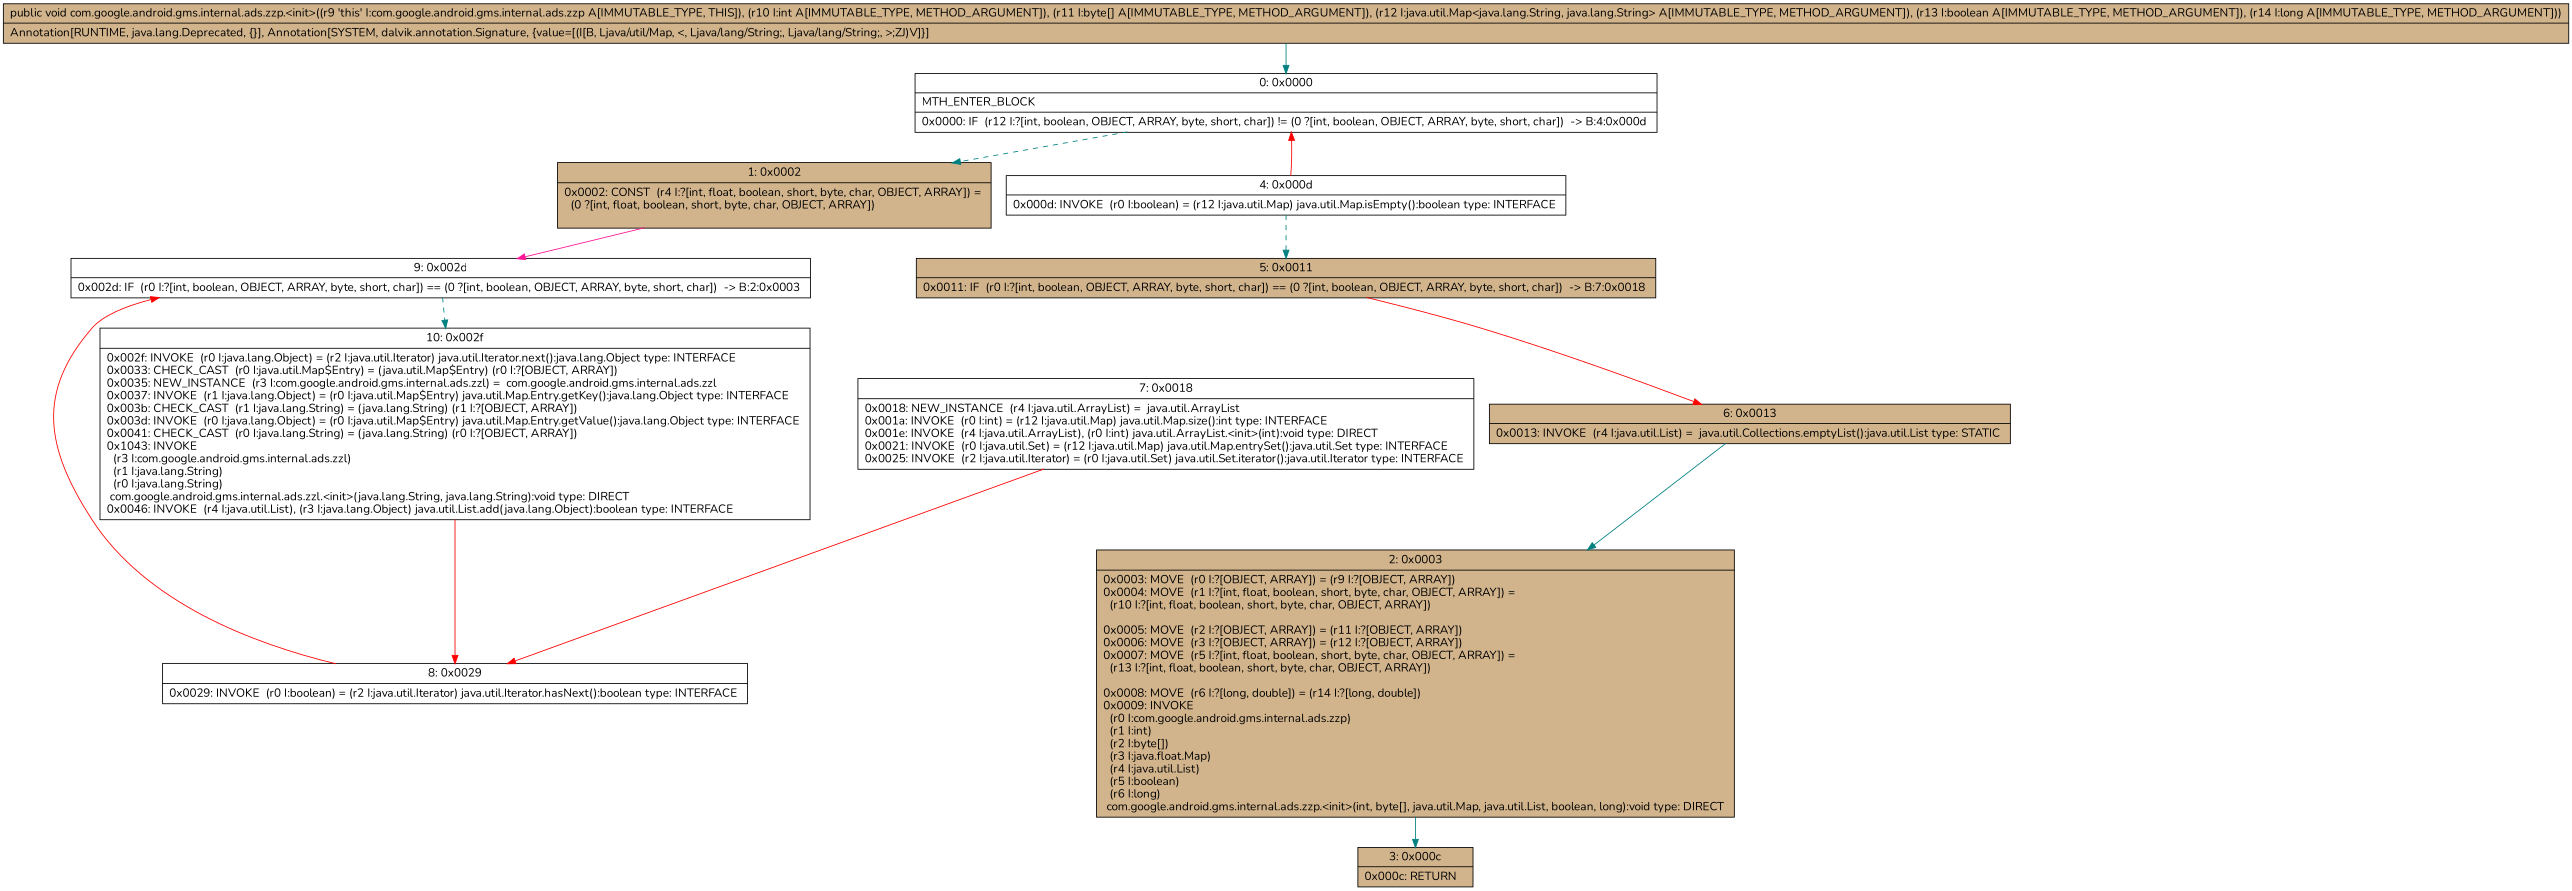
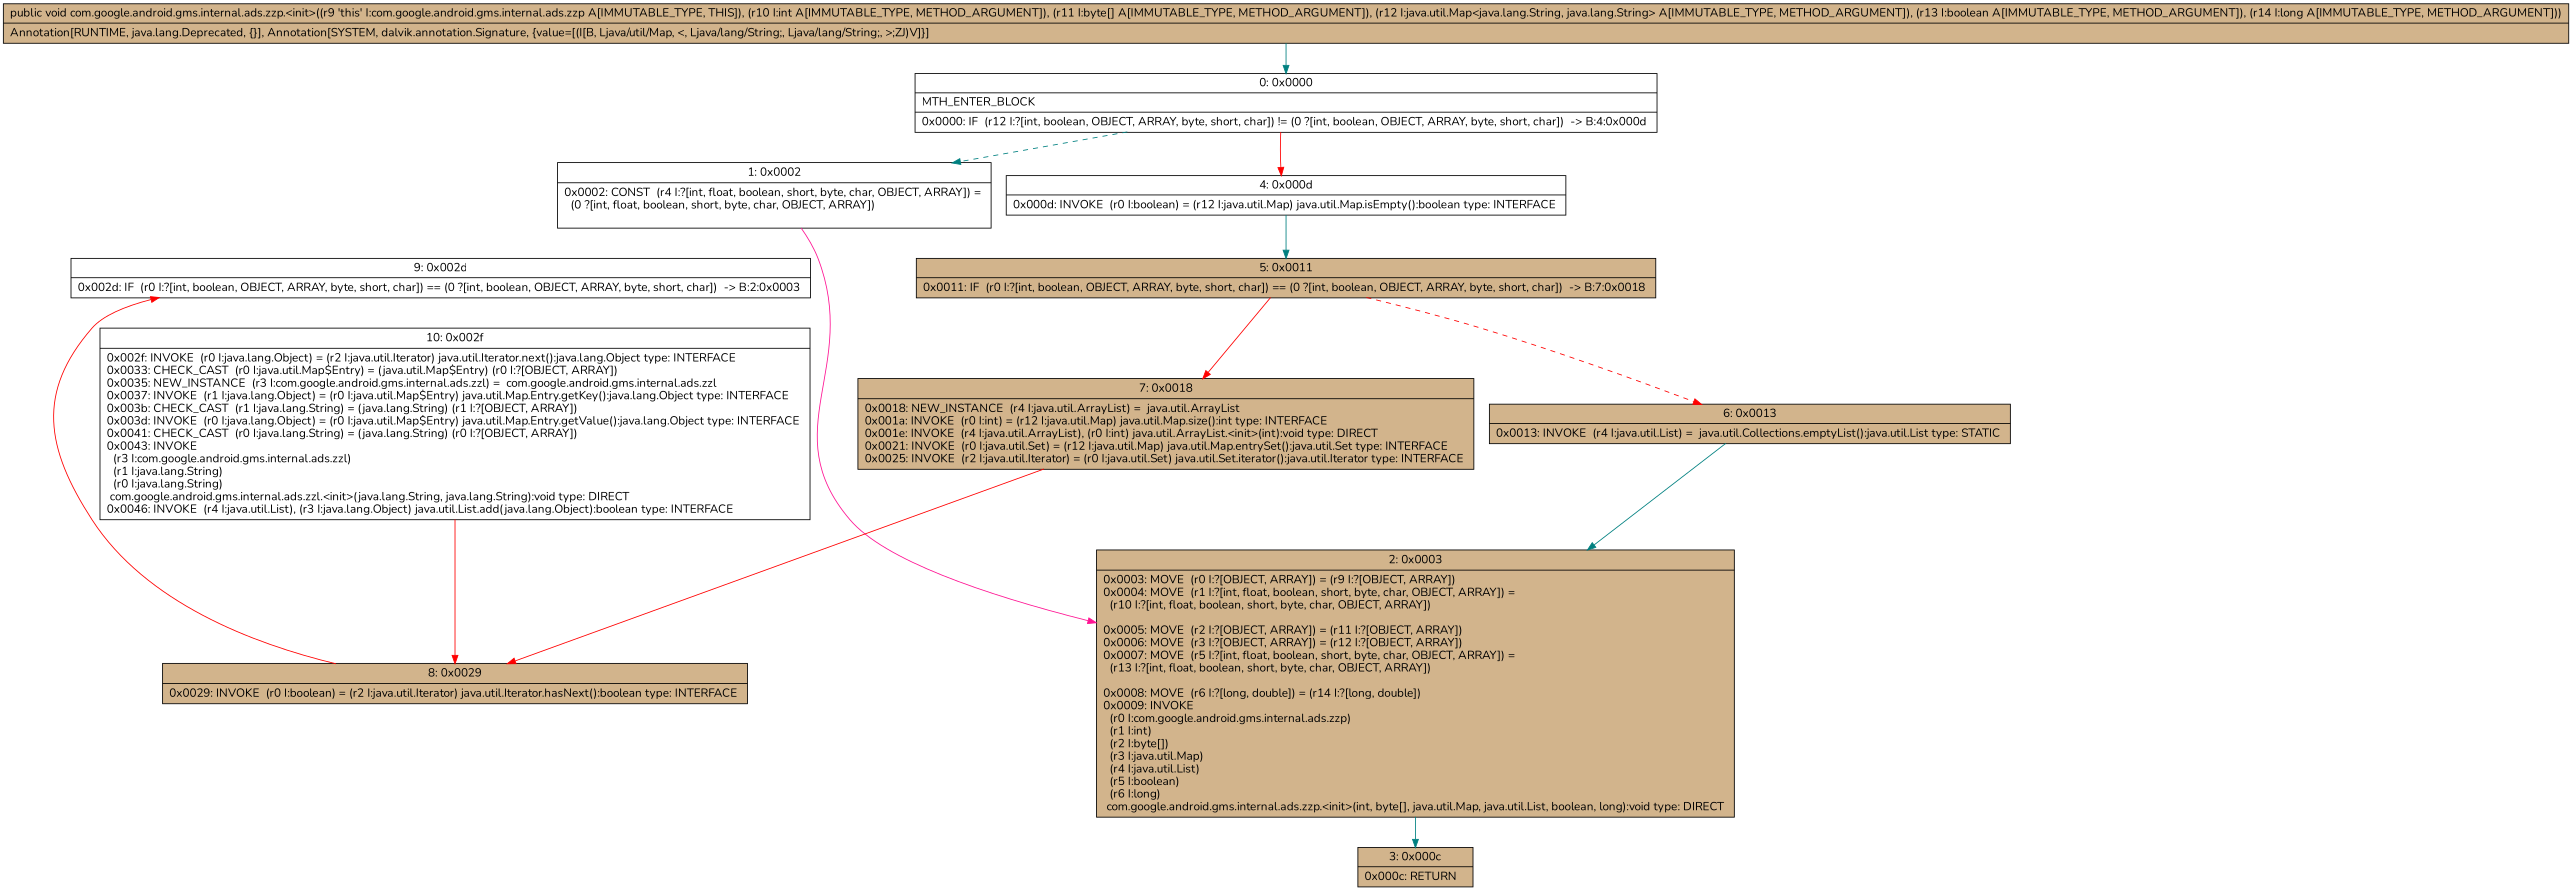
(1292, 158) -> (1280, 150)
(774, 195) -> (774, 195)
(1286, 233) -> (1286, 233)
(585, 242) -> (838, 501)
(444, 309) -> none
none -> (1239, 335)
(1532, 344) -> (1532, 344)
(1166, 424) -> (1166, 424)
(155, 446) -> (155, 446)
(455, 684) -> (455, 684)
(1157, 756) -> (1154, 756)
